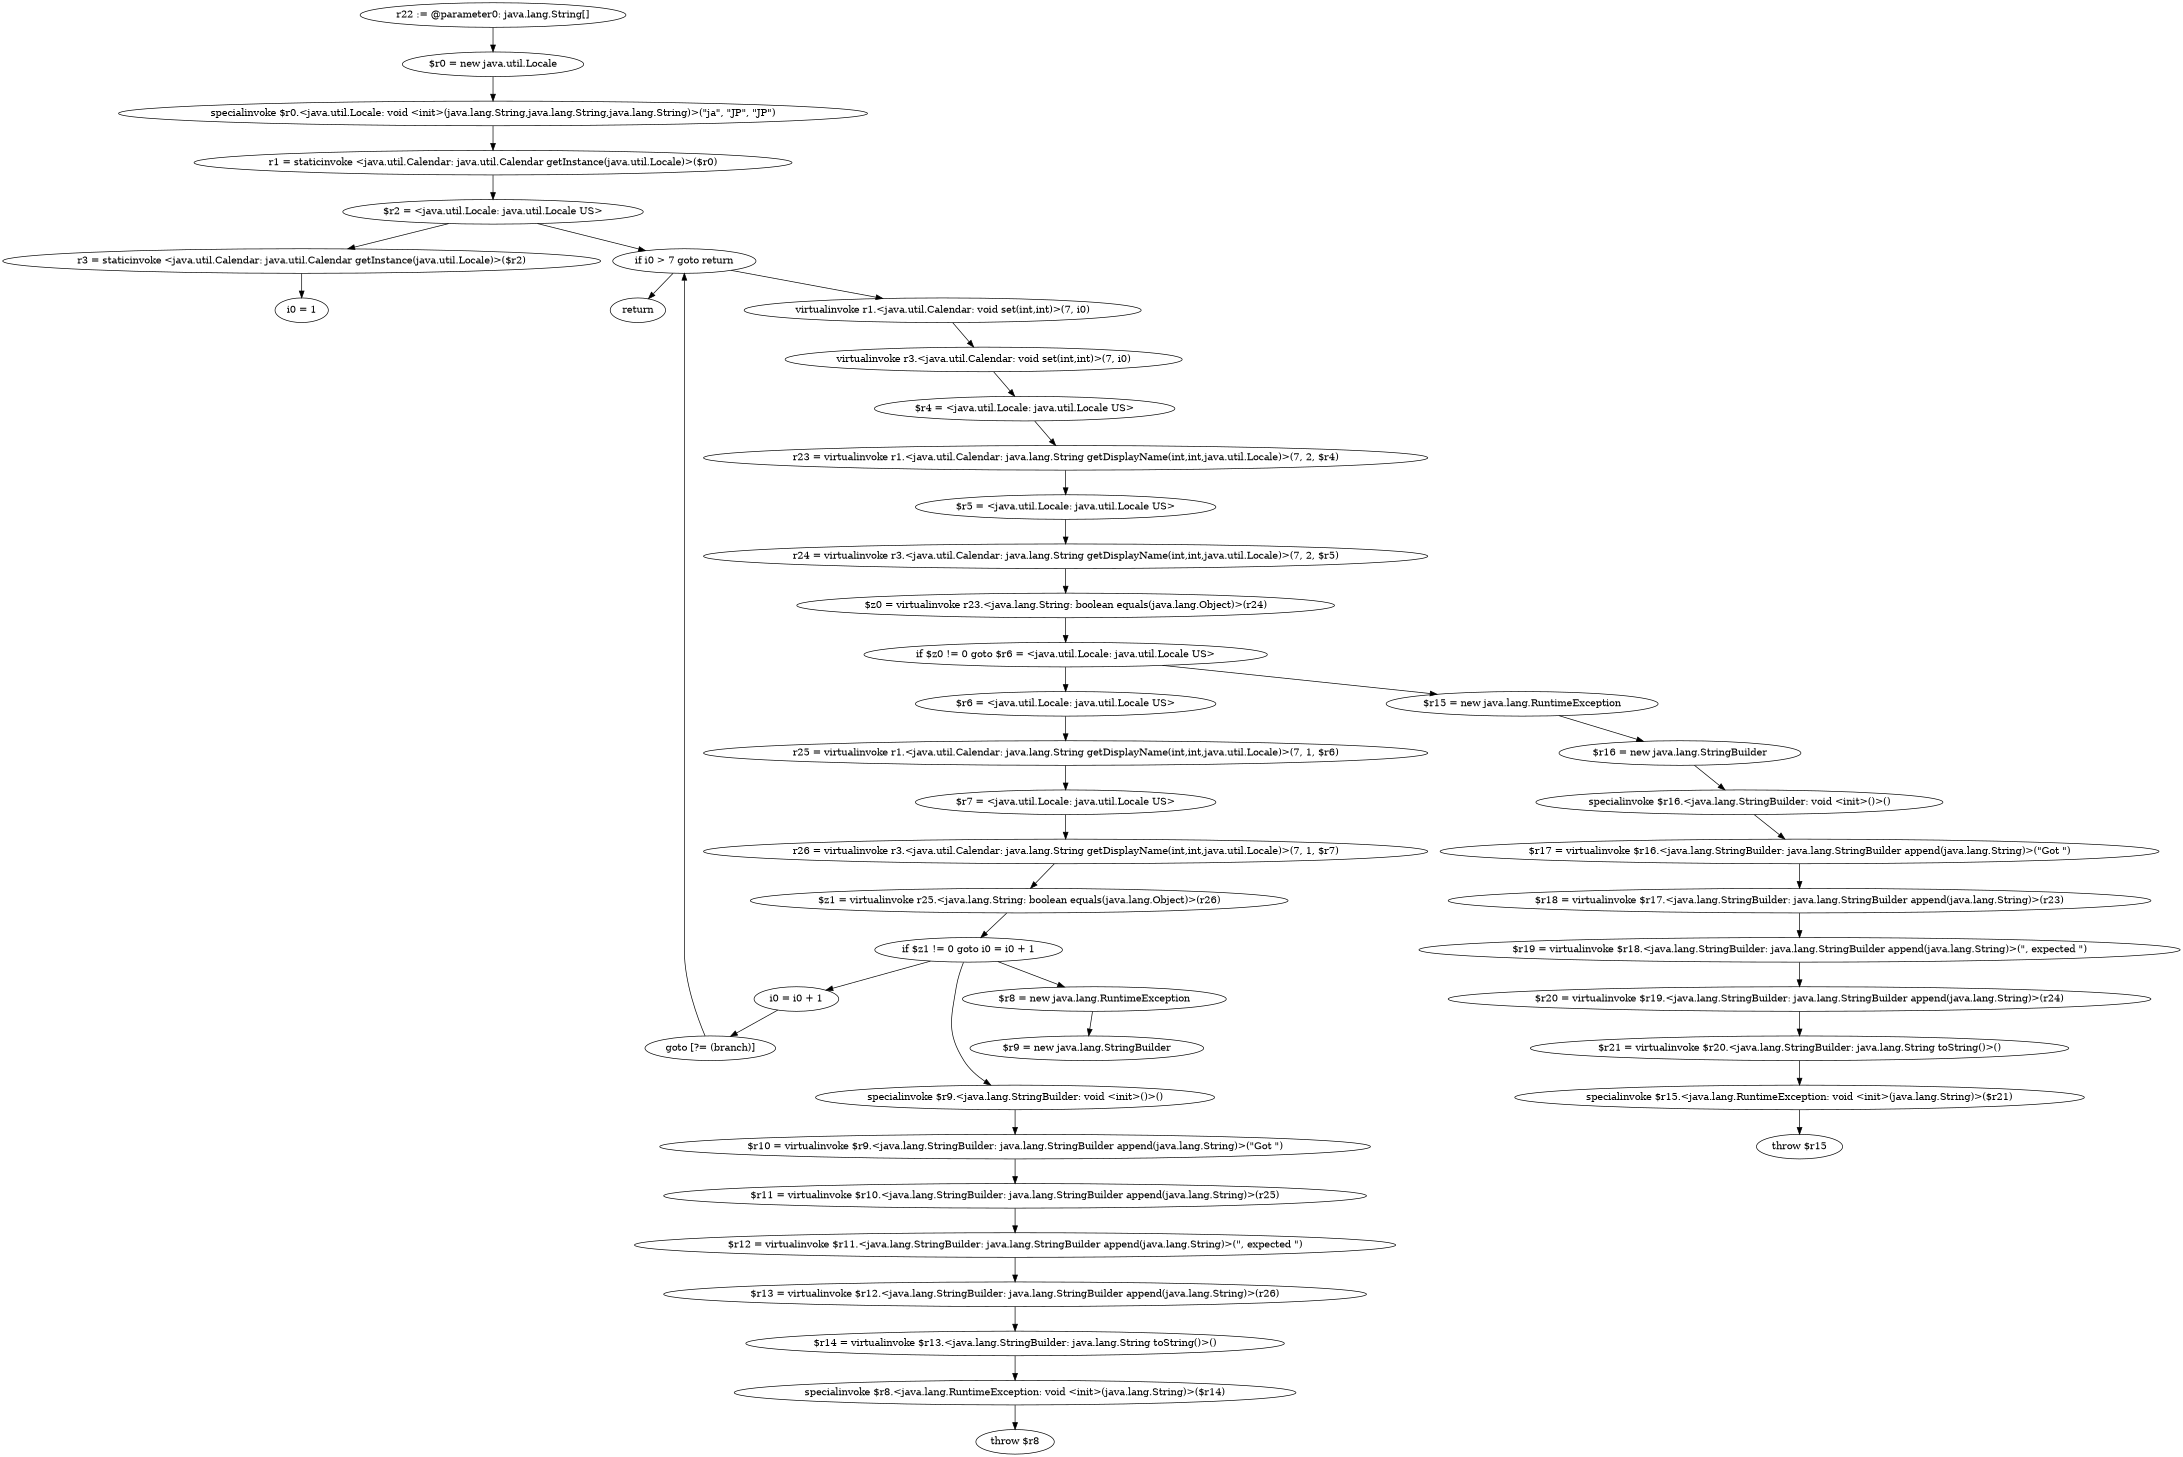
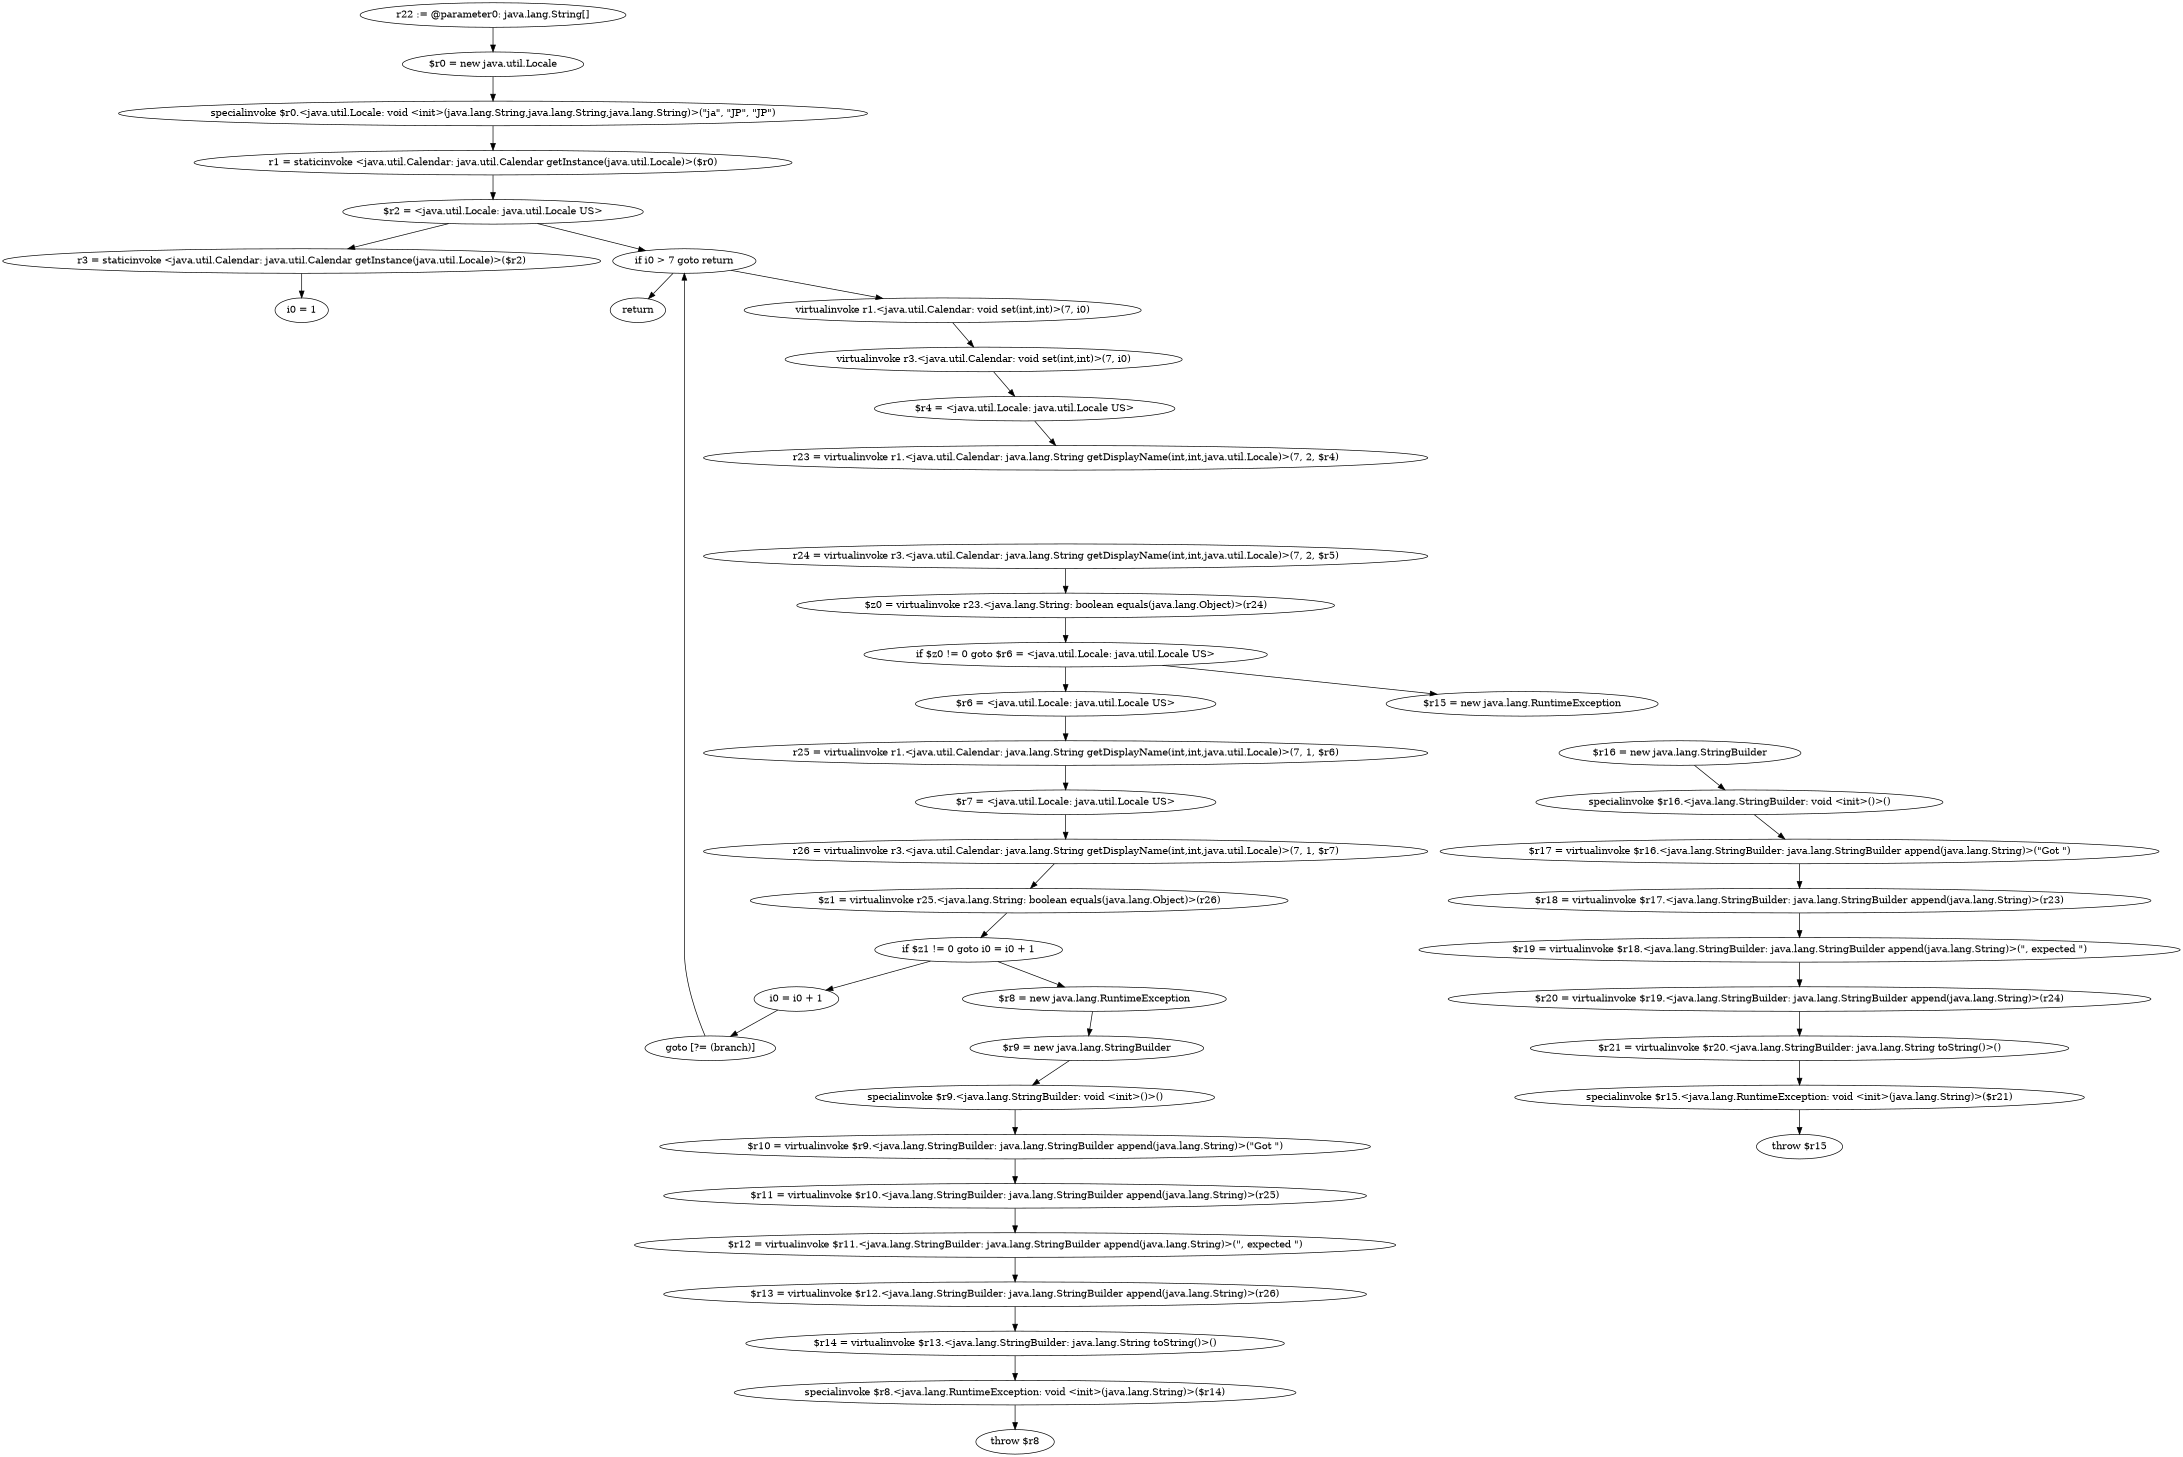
(1066, 507) -> none
(1598, 727) -> none
(952, 1027) -> (1054, 1071)
